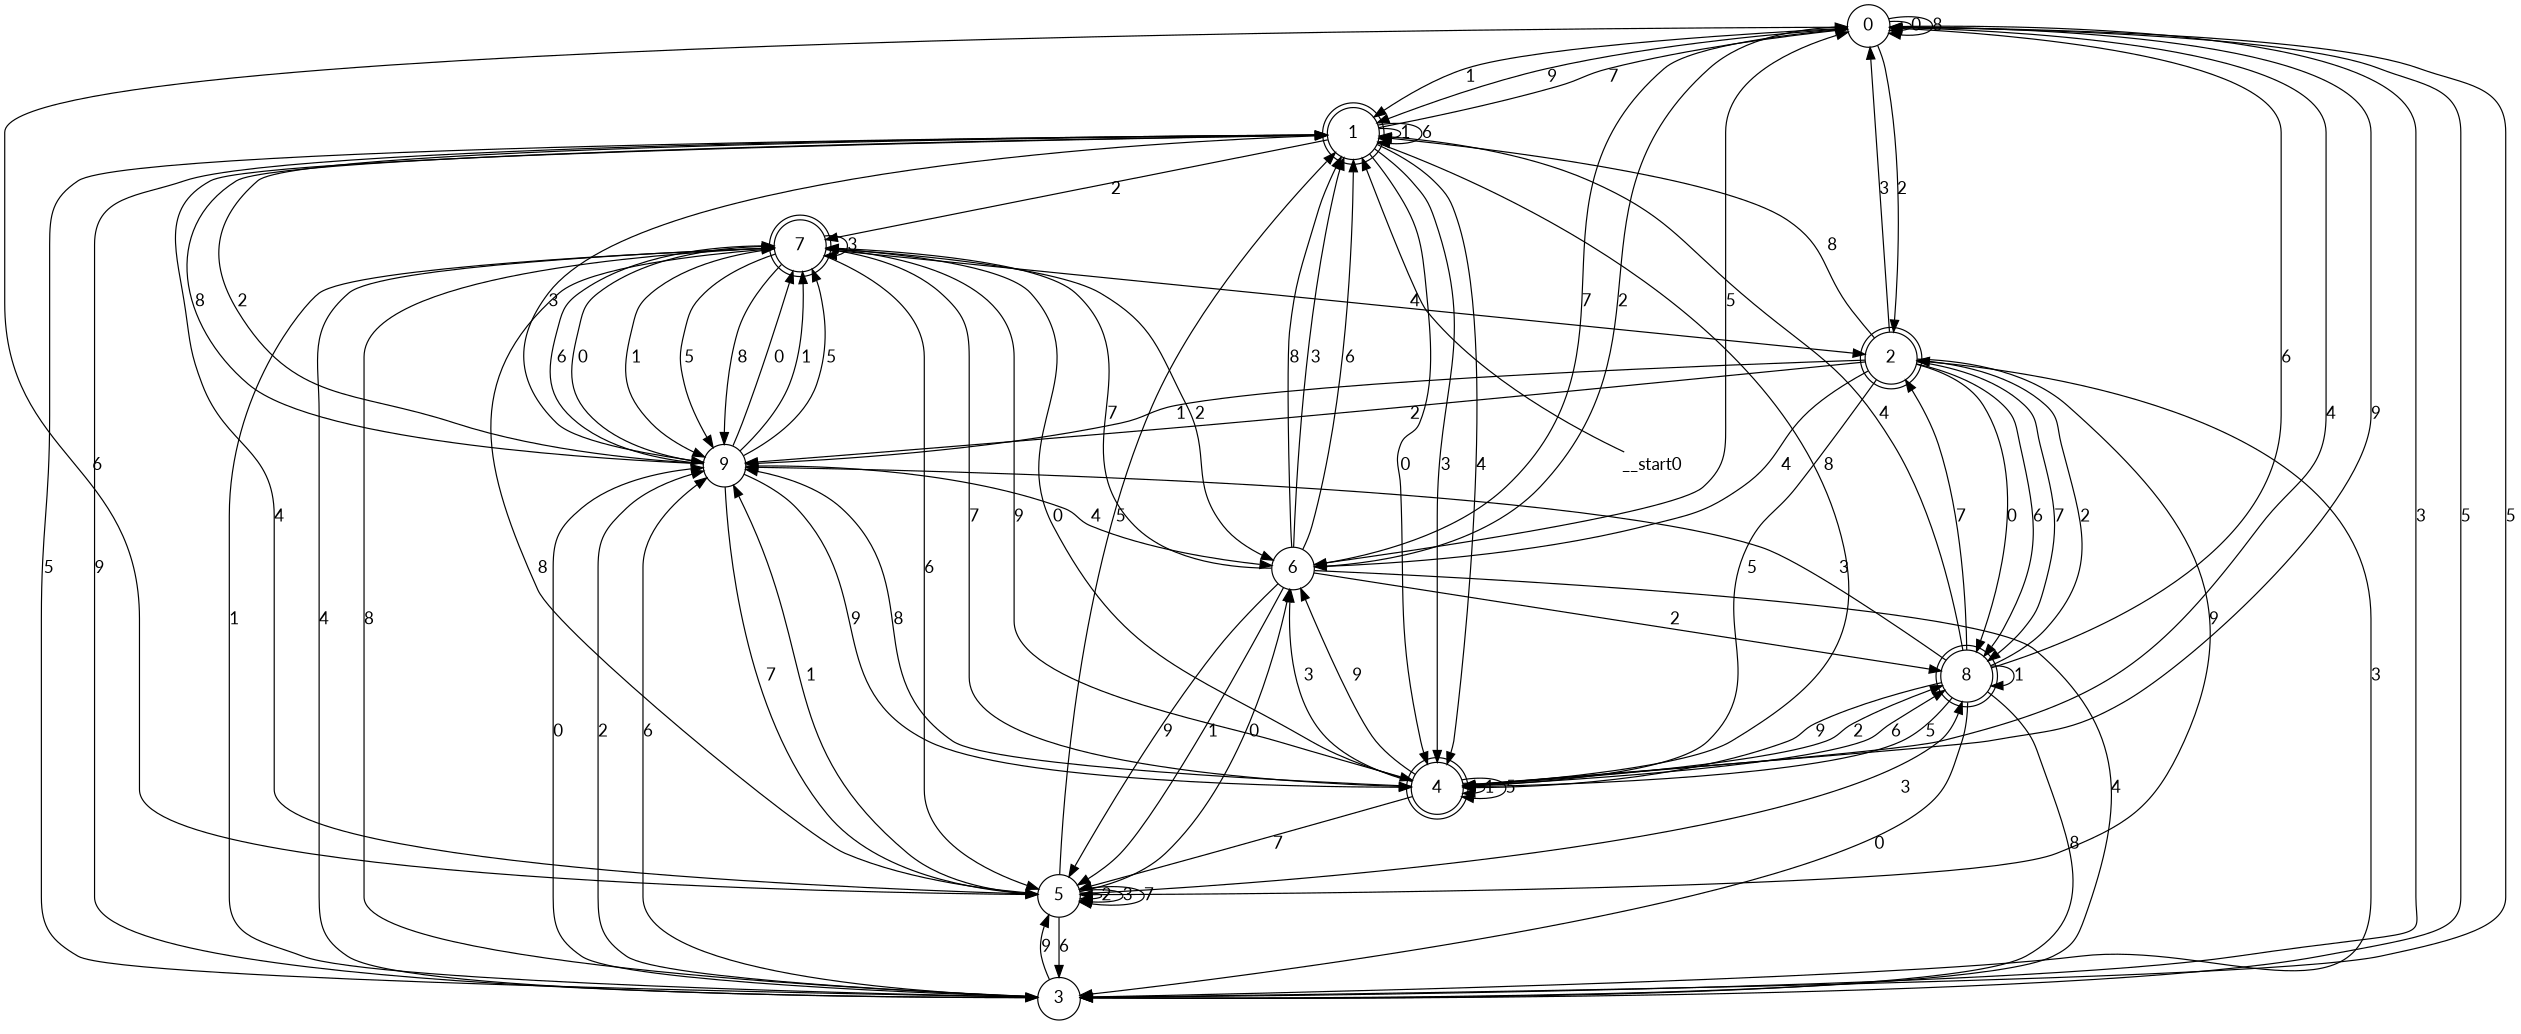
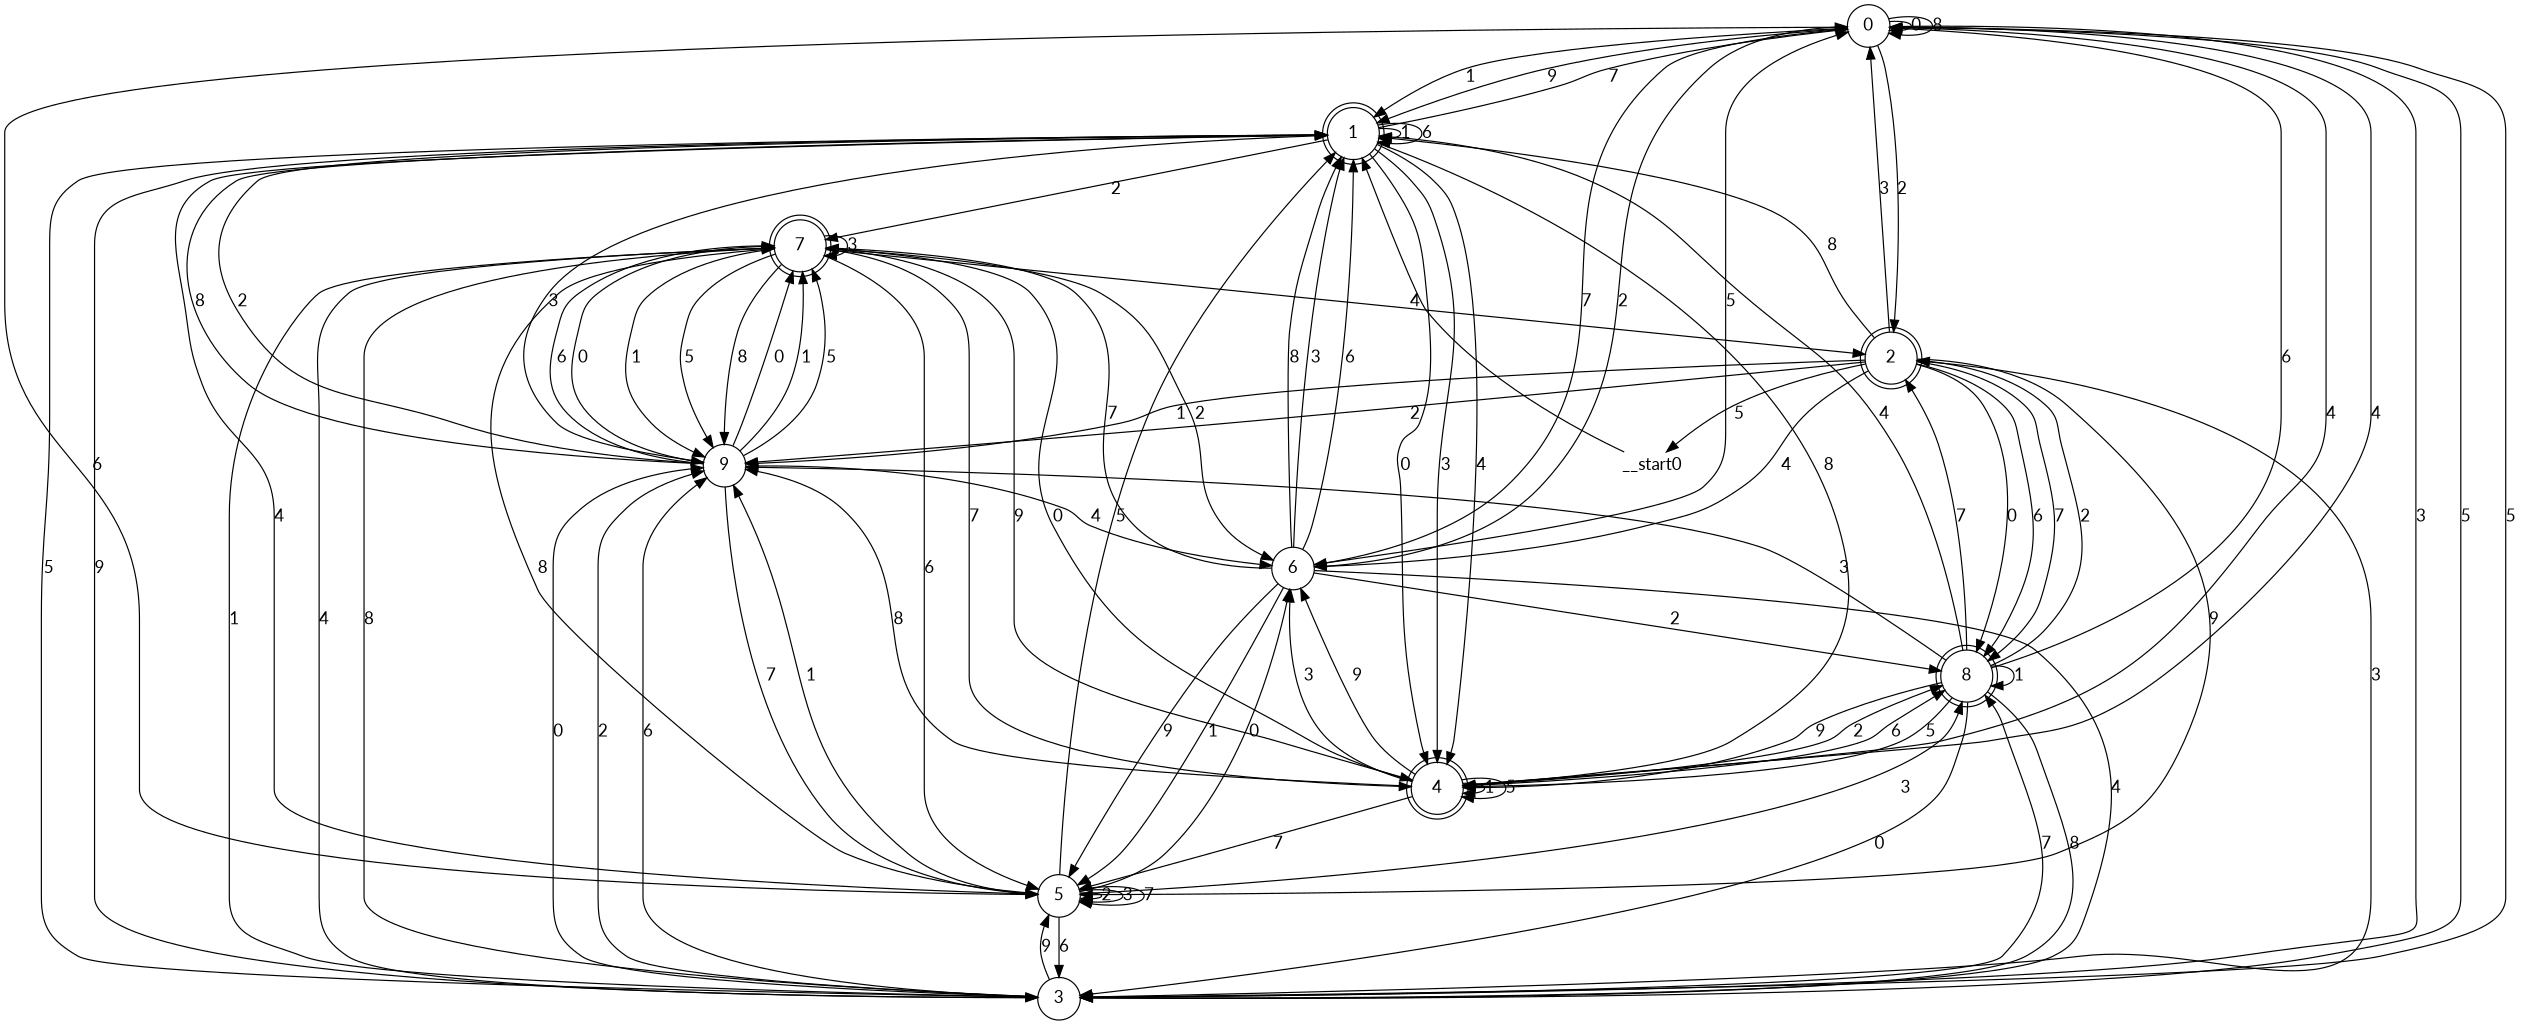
(2376, 414) -> (2376, 414)
(1737, 661) -> (1775, 388)
(973, 756) -> none
none -> (1678, 986)
